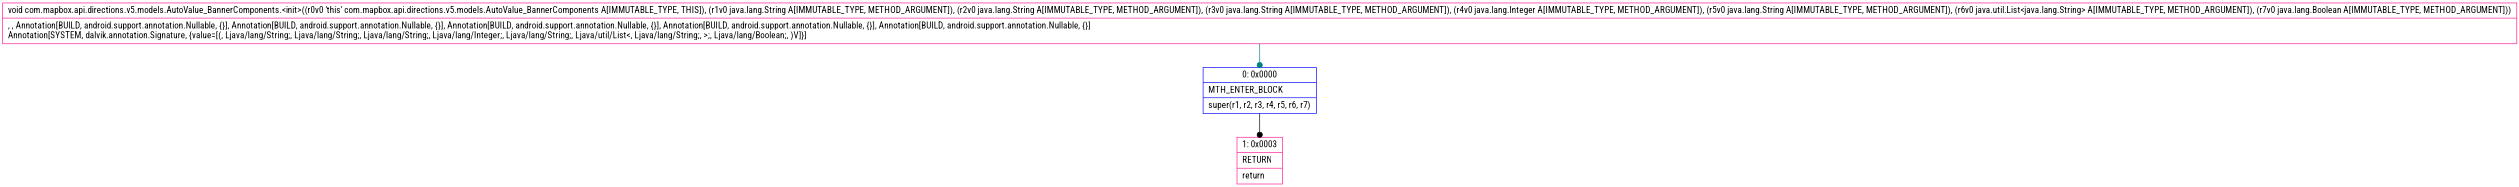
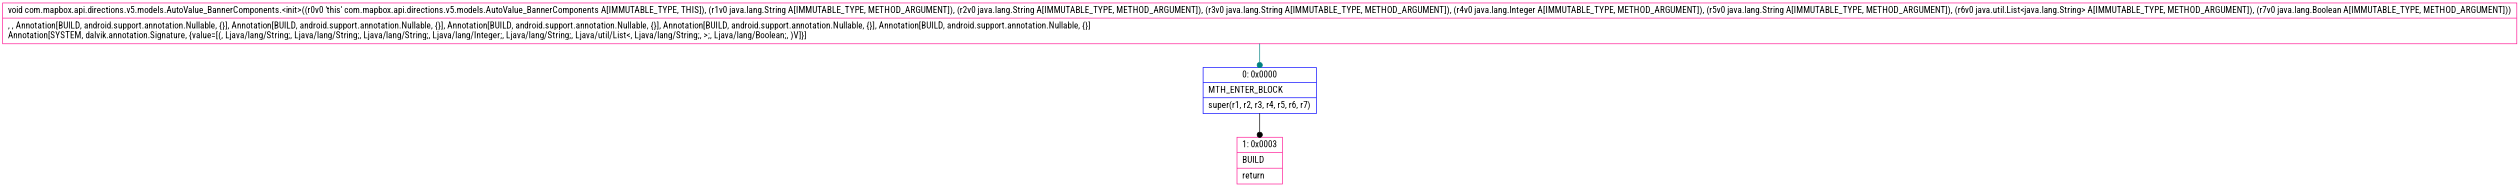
(1257, 160) -> (1253, 160)
